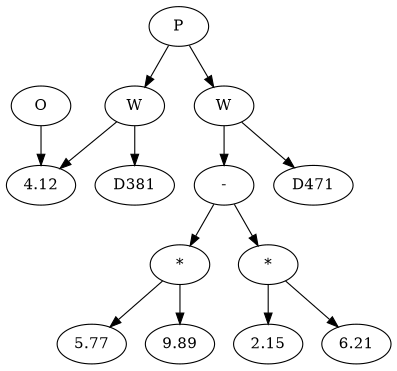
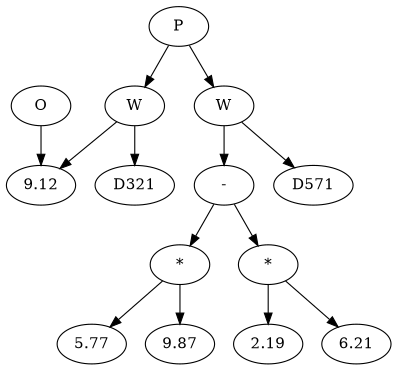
(41, 185) -> (41, 185)
(135, 185) -> (135, 185)
(313, 185) -> (313, 185)
(180, 344) -> (180, 344)
(268, 344) -> (268, 344)
